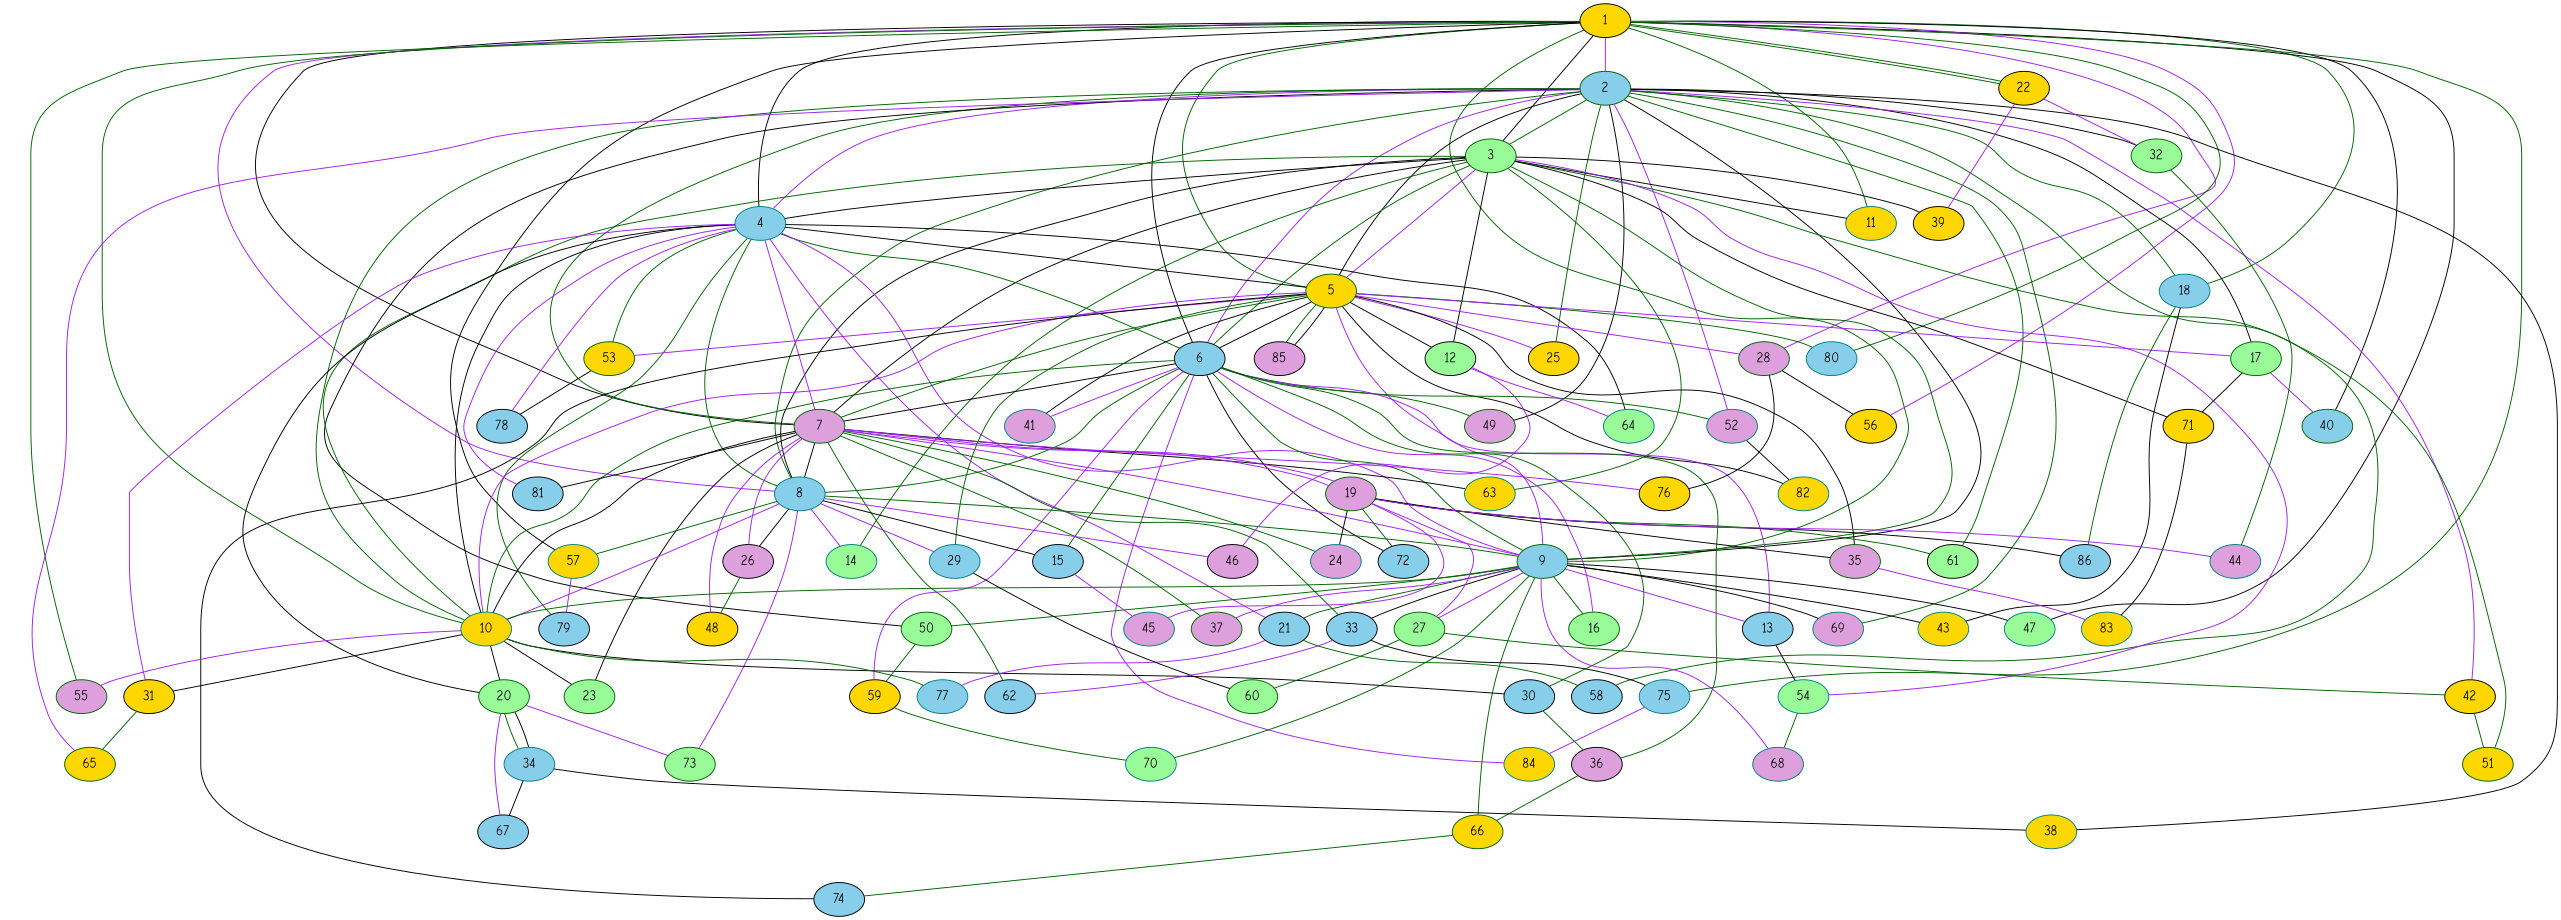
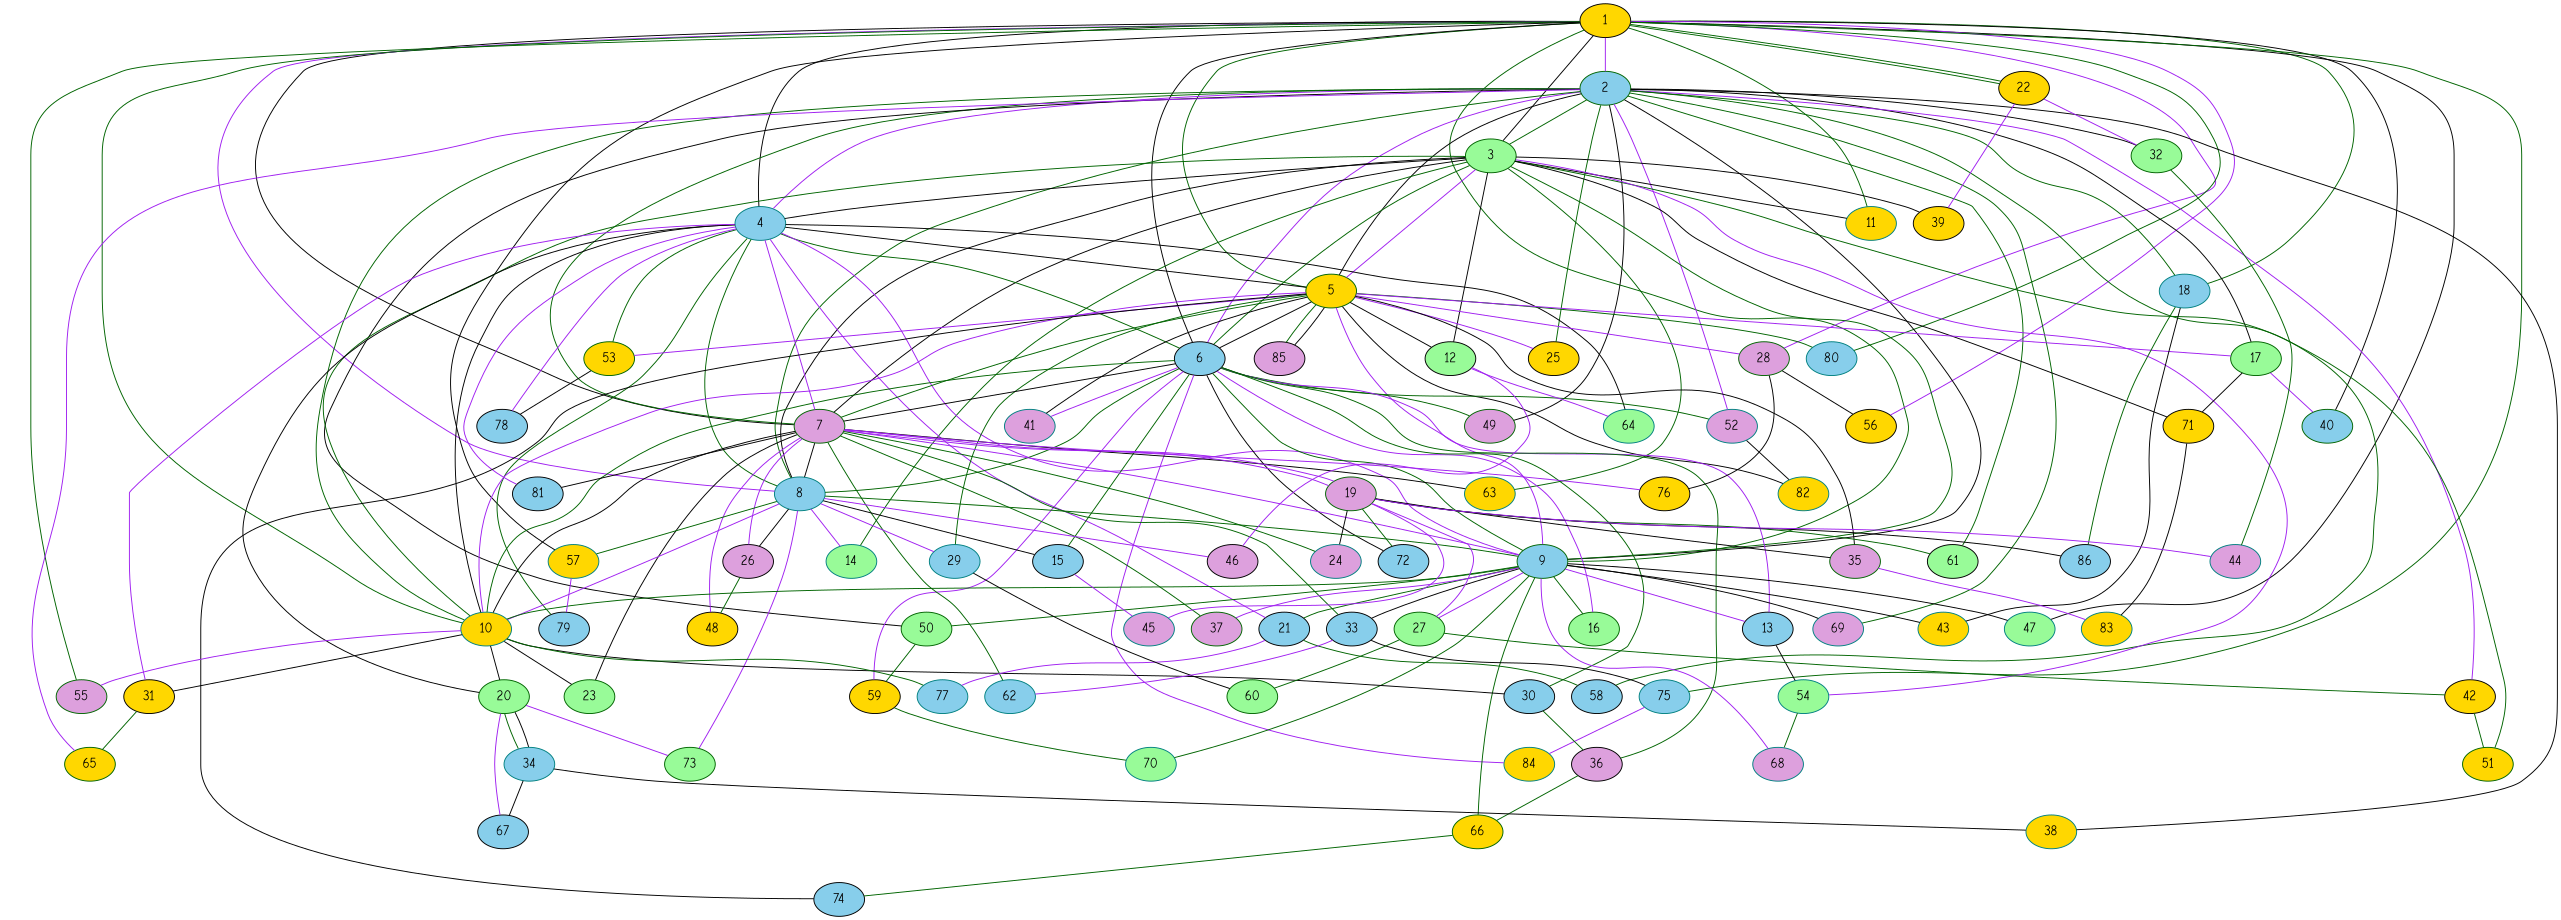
(1010, 697) -> (1010, 697)
